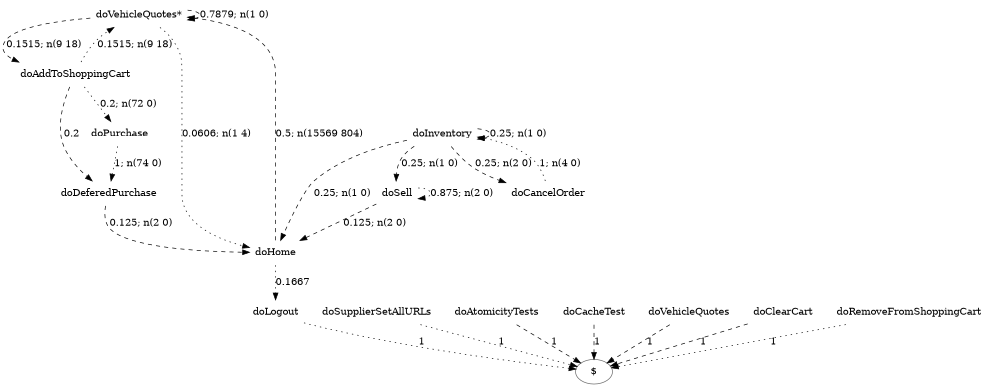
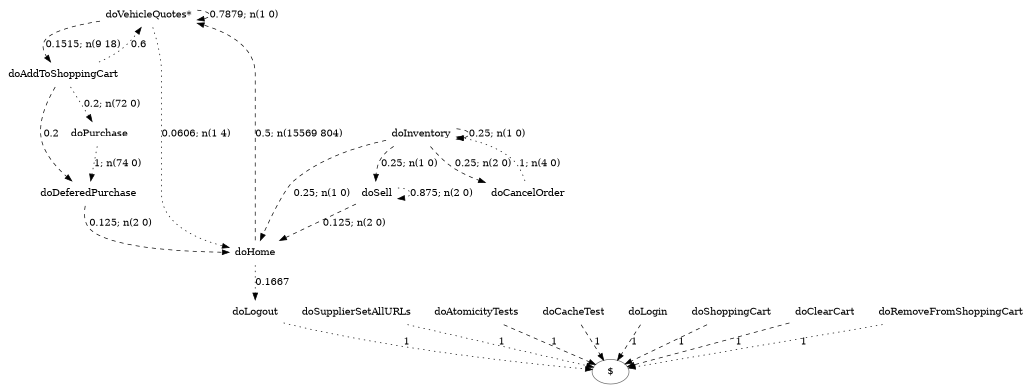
(135, 45) -> (139, 45)
none -> (648, 312)
(689, 312) -> (732, 312)
